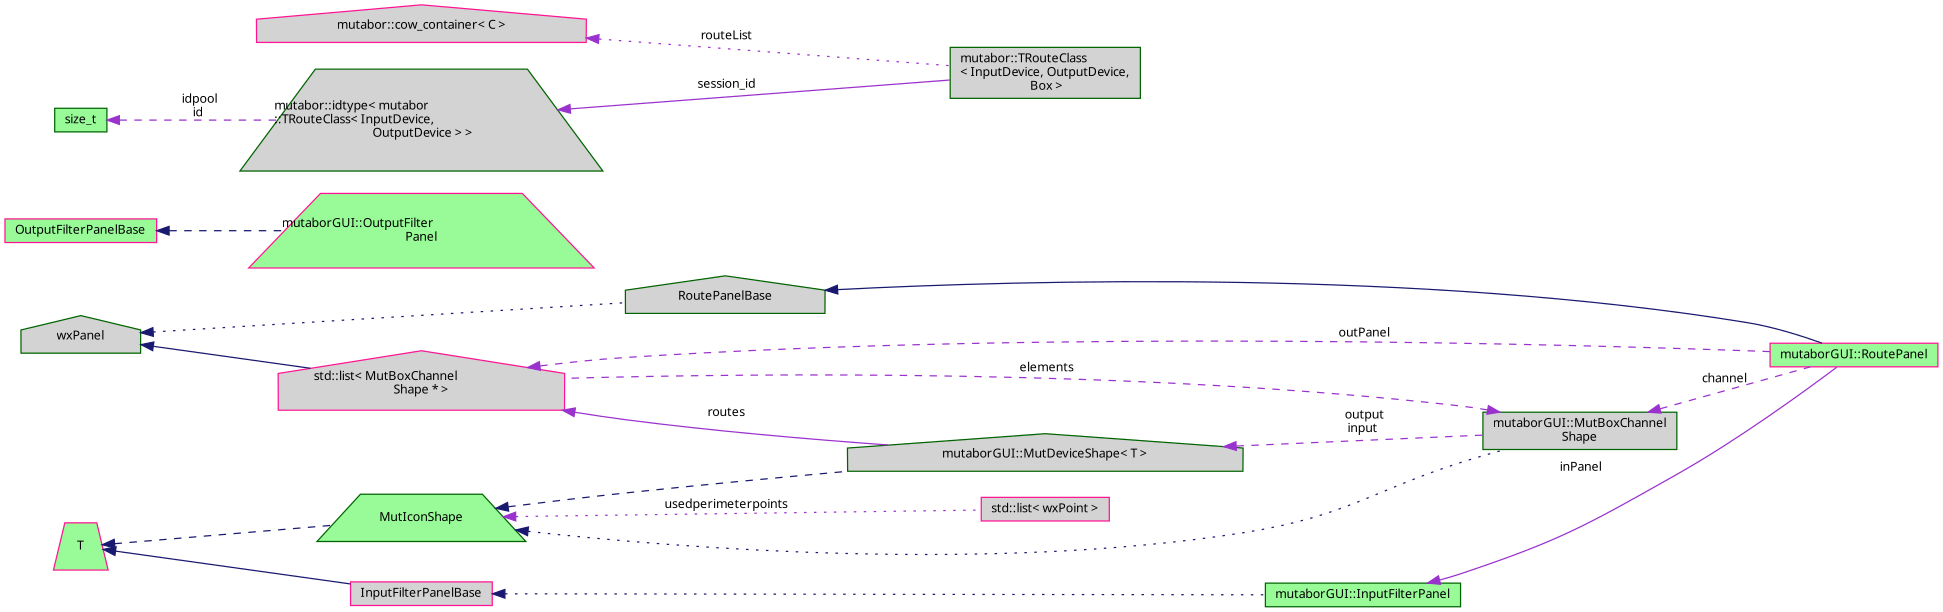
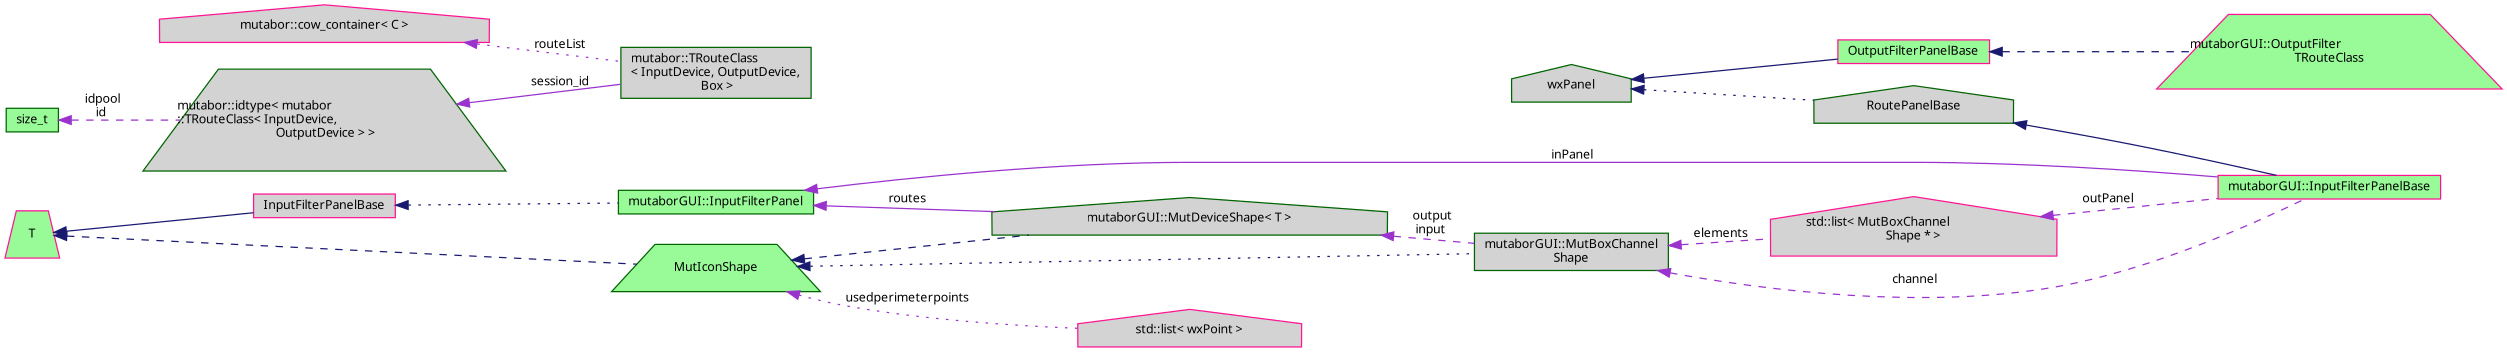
(421, 231) -> (2329, 52)
(1854, 355) -> (2329, 187)
(232, 357) -> (1741, 69)
(731, 432) -> (911, 209)
(1045, 509) -> (1190, 330)
